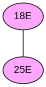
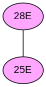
(23, 16) -> (23, 16)
